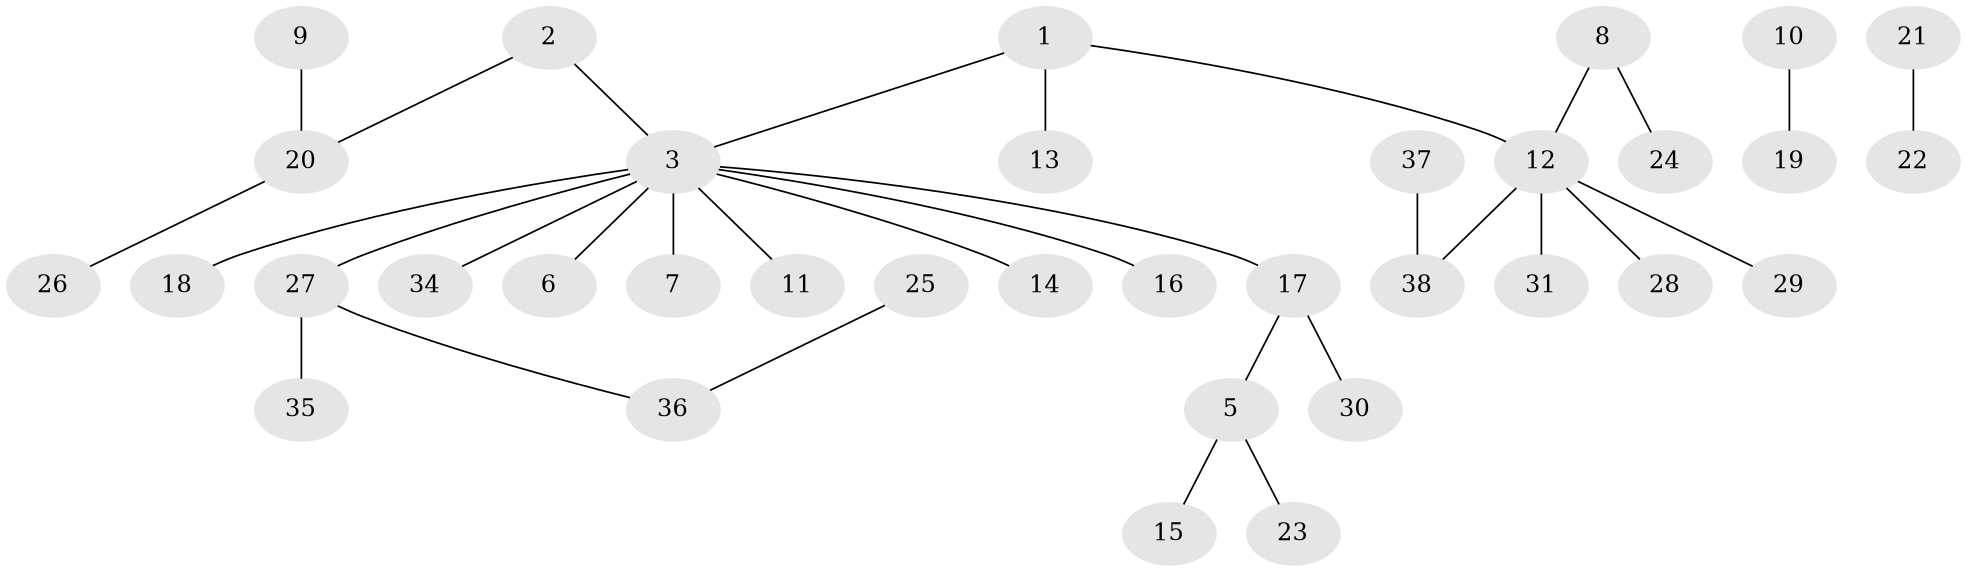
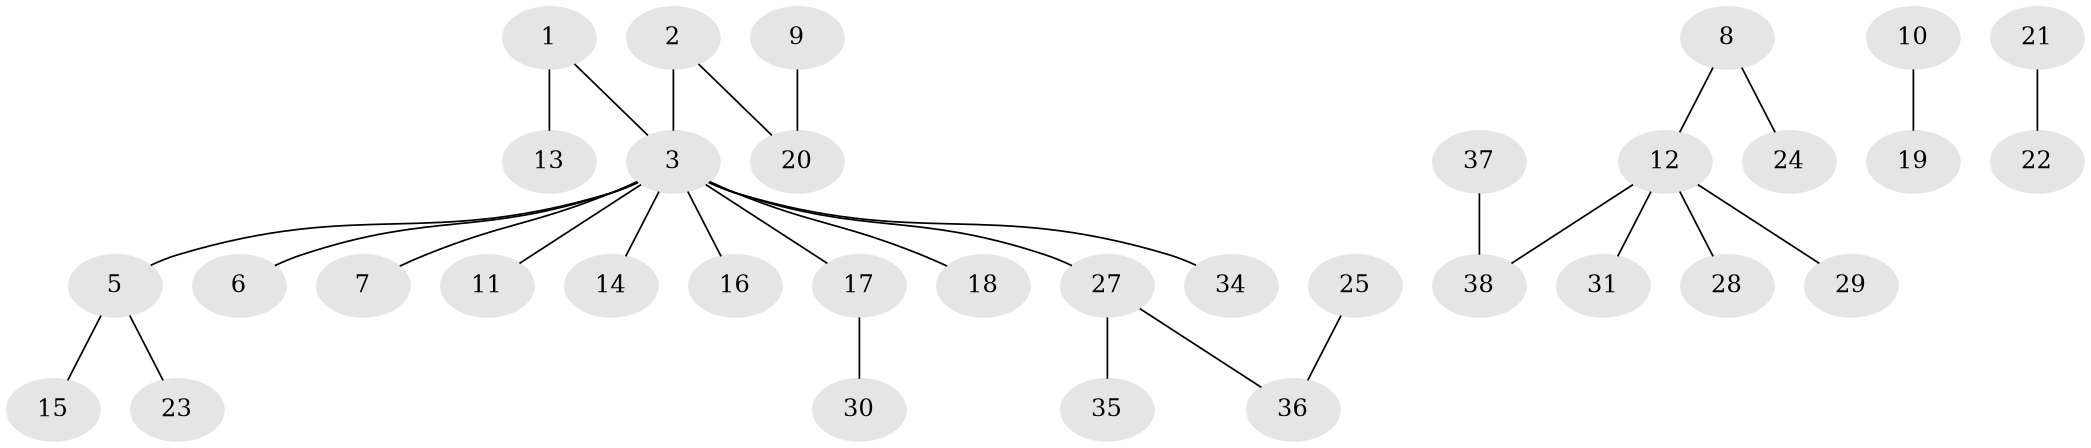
(1301, 83) -> none
(53, 286) -> none
(1262, 348) -> (370, 225)
